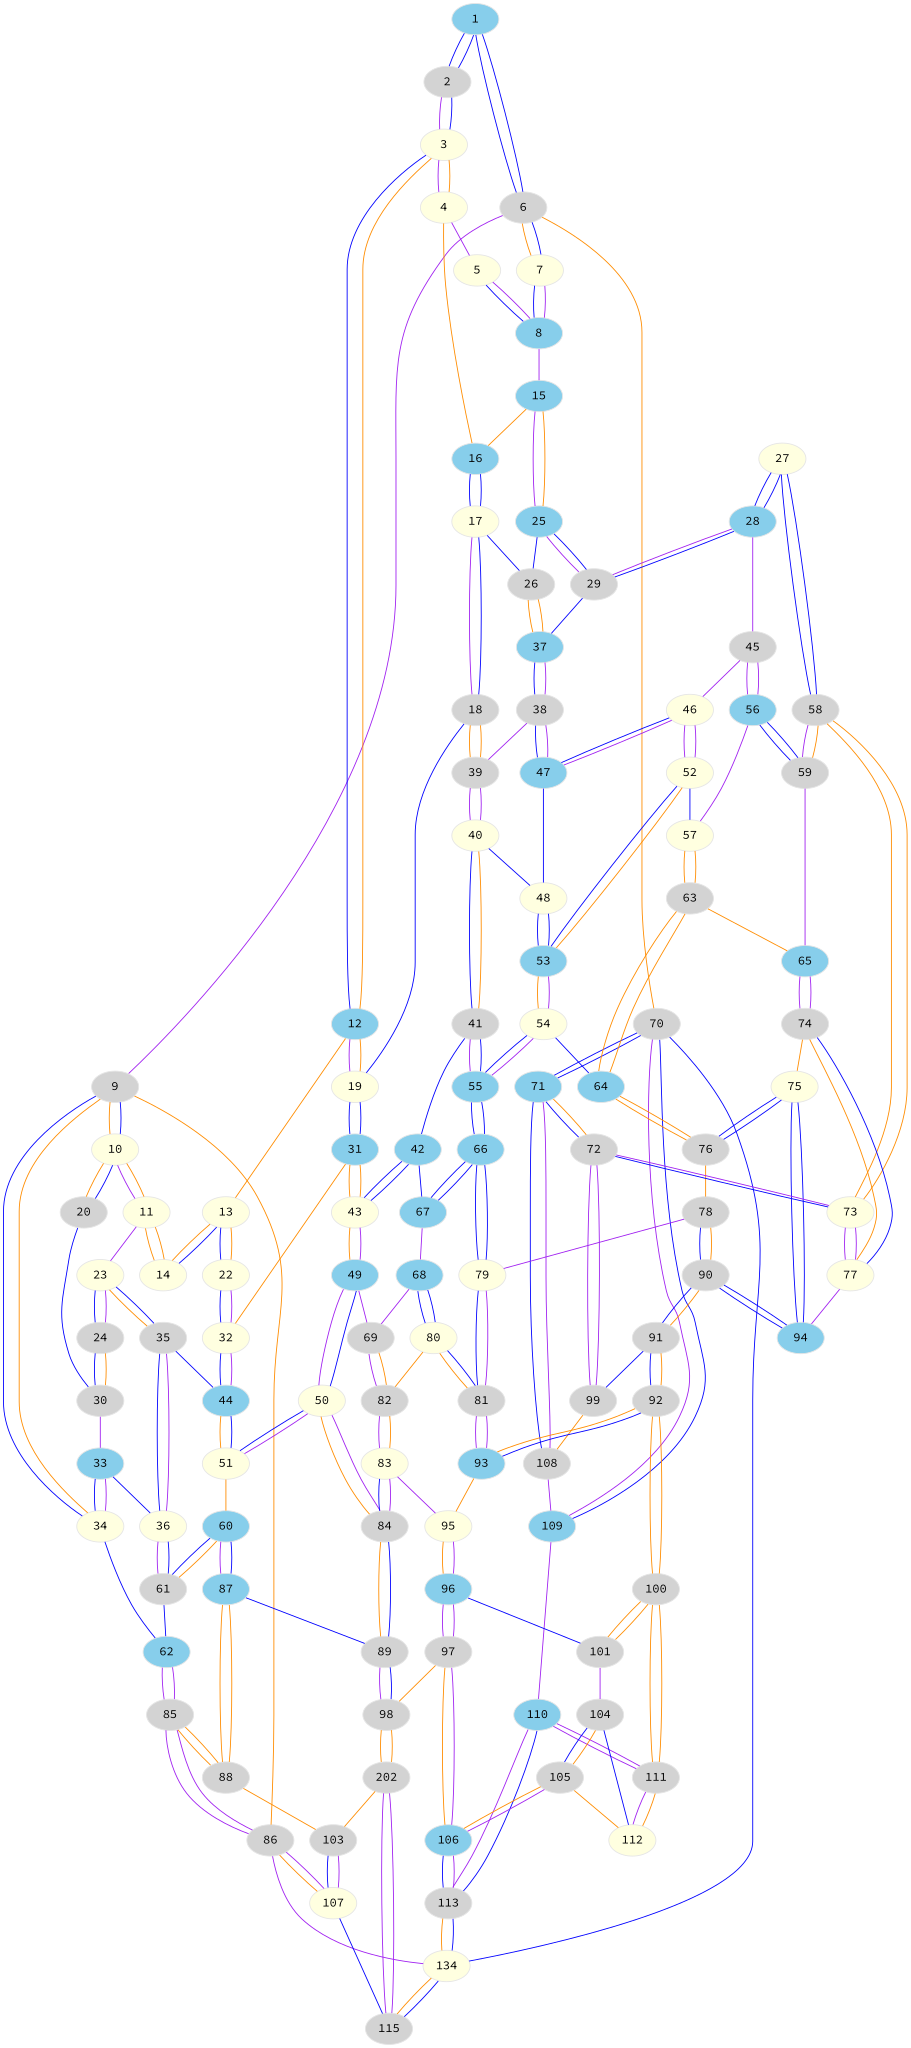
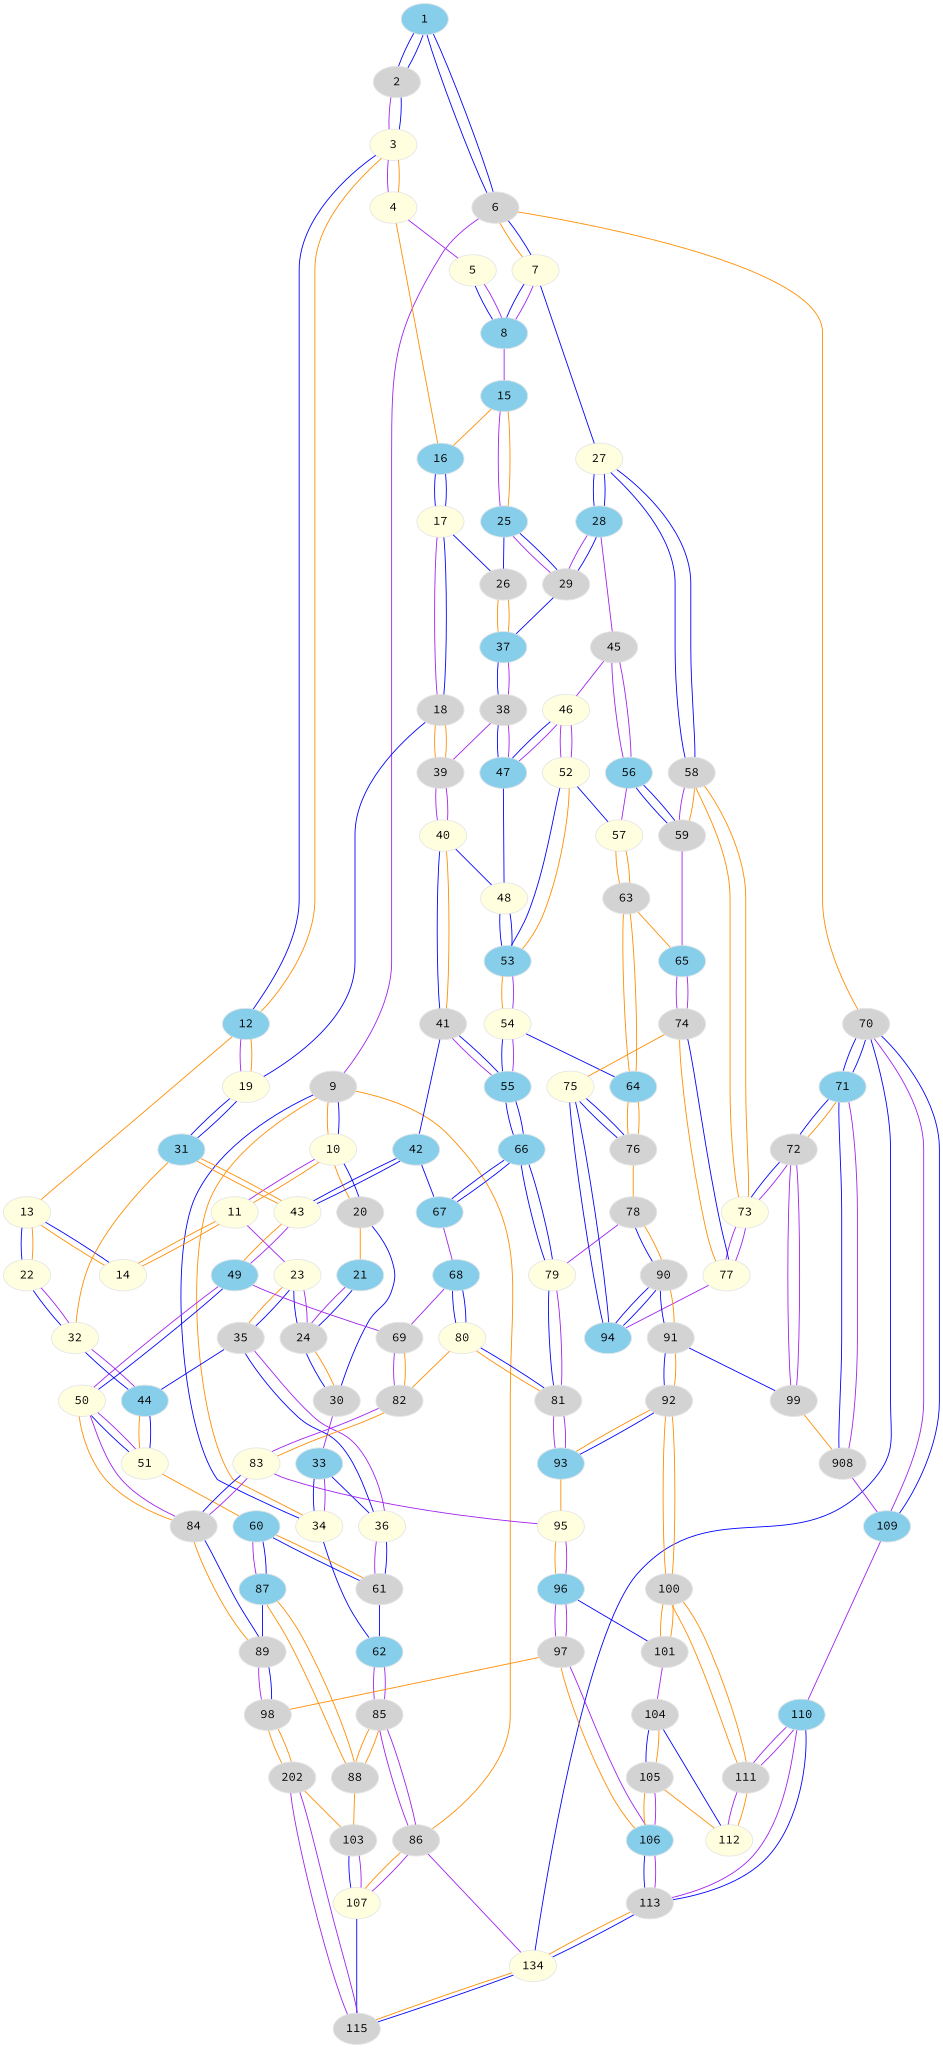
none -> (567, 365)
none -> (360, 1275)
(547, 1464) -> (843, 1464)
